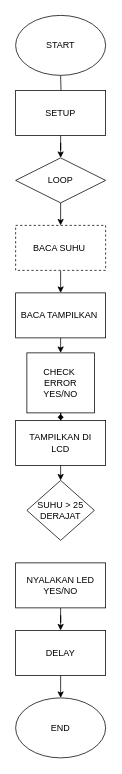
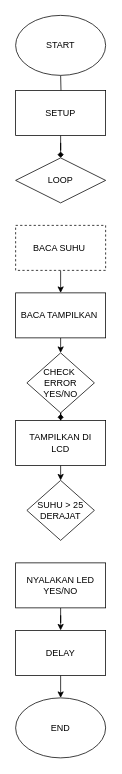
(60, 151) -> (60, 151)
(60, 211) -> none
(60, 383) -> (60, 383)
